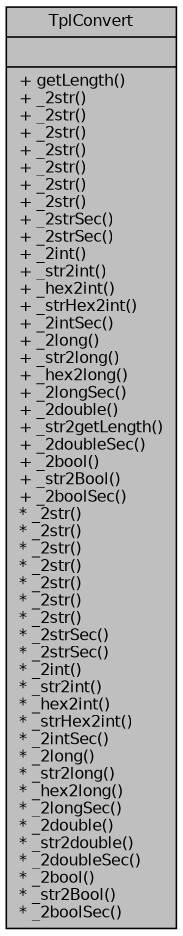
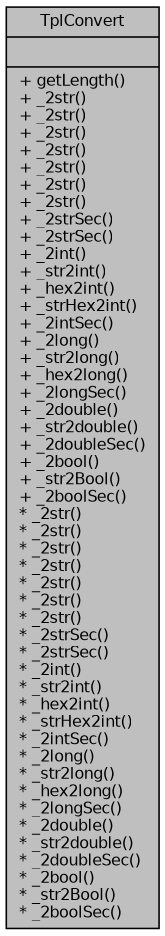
(91, 428) -> (79, 428)
